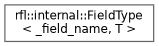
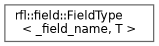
(79, 23) -> (79, 23)
